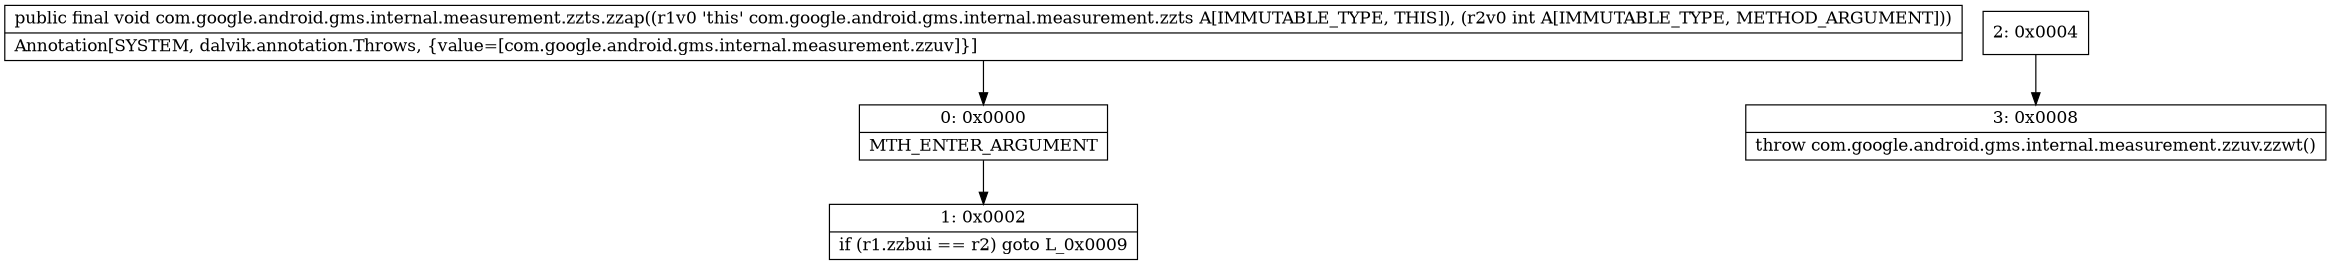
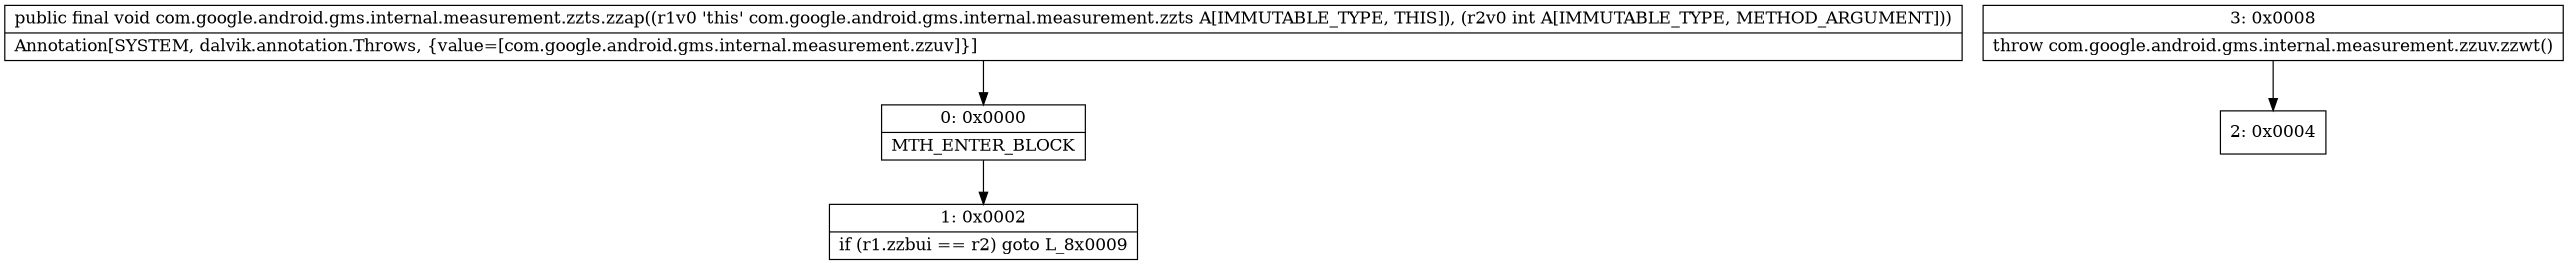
(2036, 74) -> (2273, 80)
(983, 146) -> (983, 146)
(983, 245) -> (983, 245)
